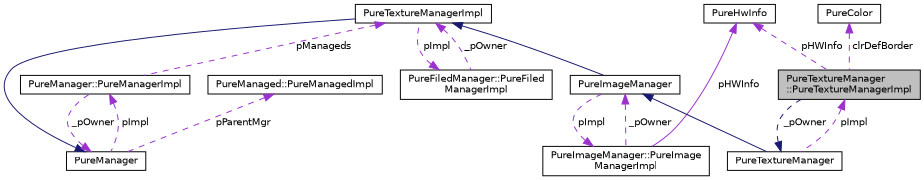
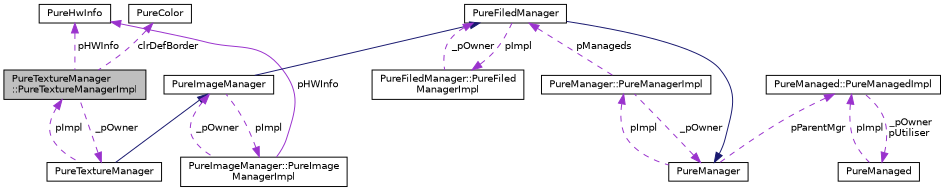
(423, 14) -> (516, 14)
(781, 117) -> (89, 126)
none -> (879, 172)
